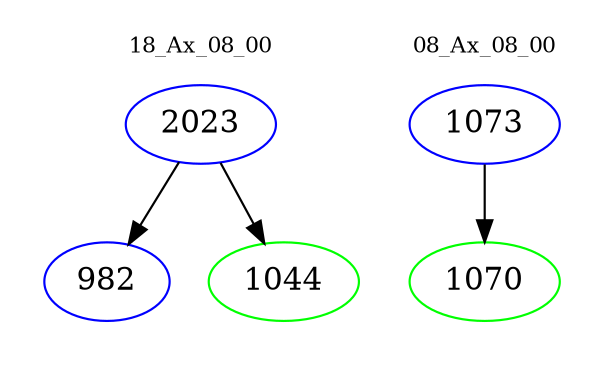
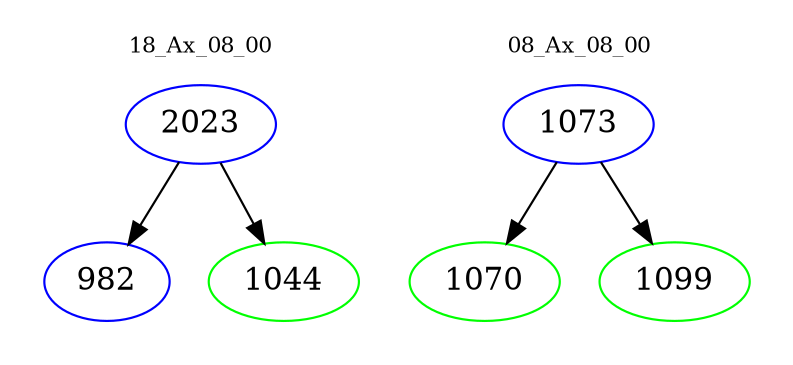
none -> (675, 282)
